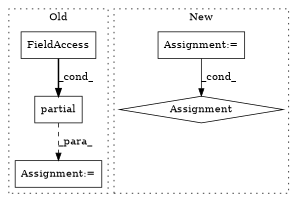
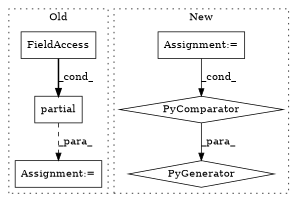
(201, 110) -> (201, 110)
none -> (201, 174)
